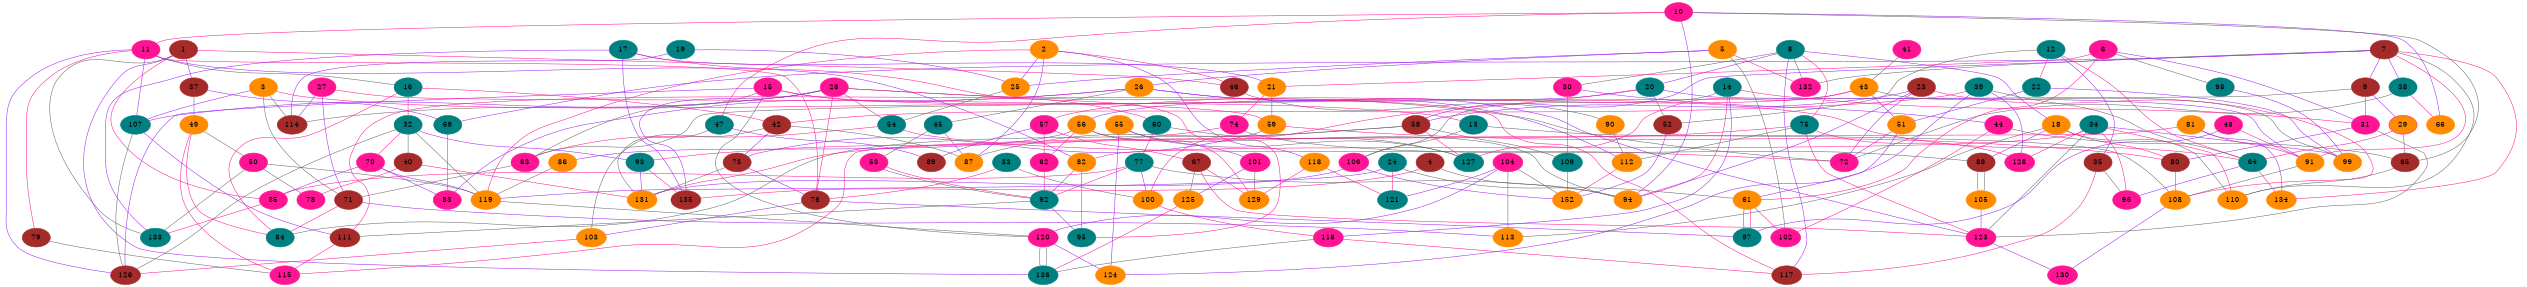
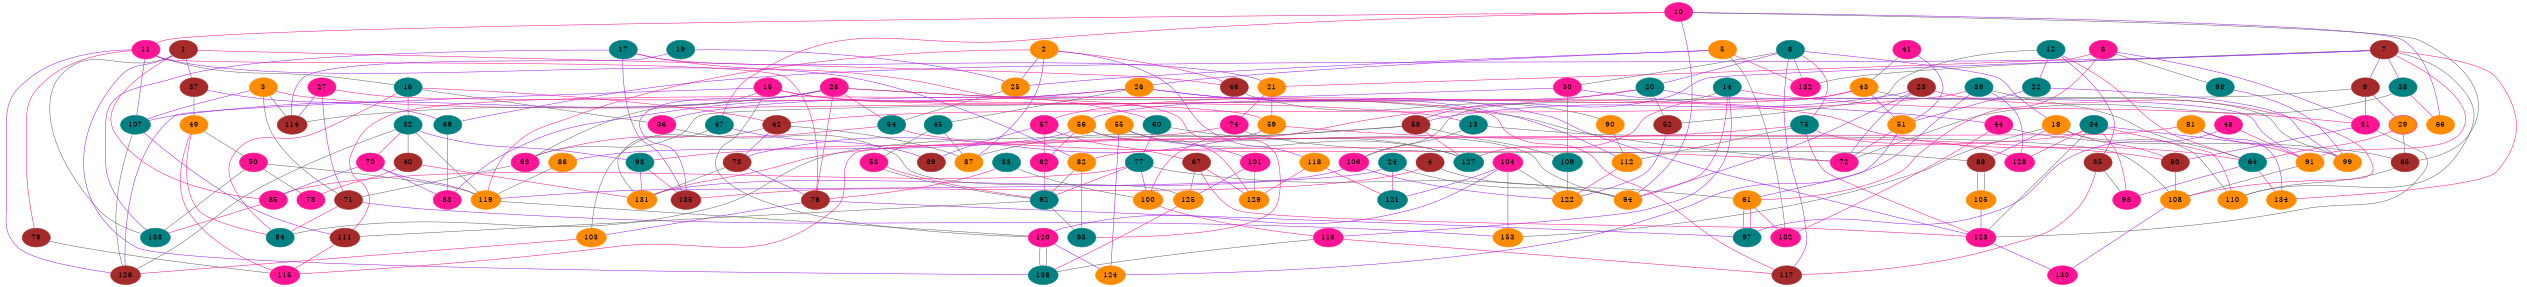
none -> (1943, 89)
none -> (662, 125)
(1567, 200) -> (1567, 200)
(1508, 238) -> (1508, 238)
